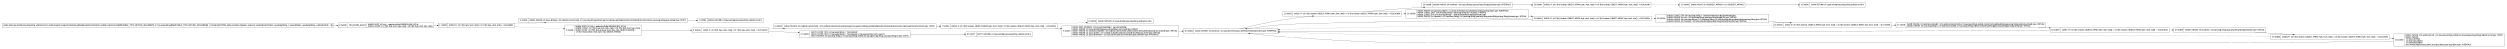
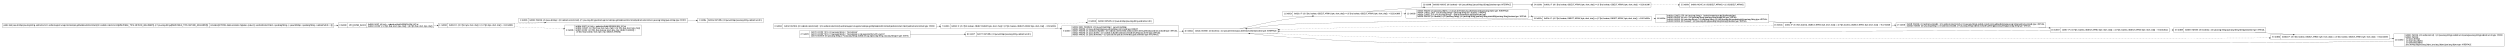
(1832, 5) -> none
(730, 30) -> none
(1775, 36) -> (1768, 38)
